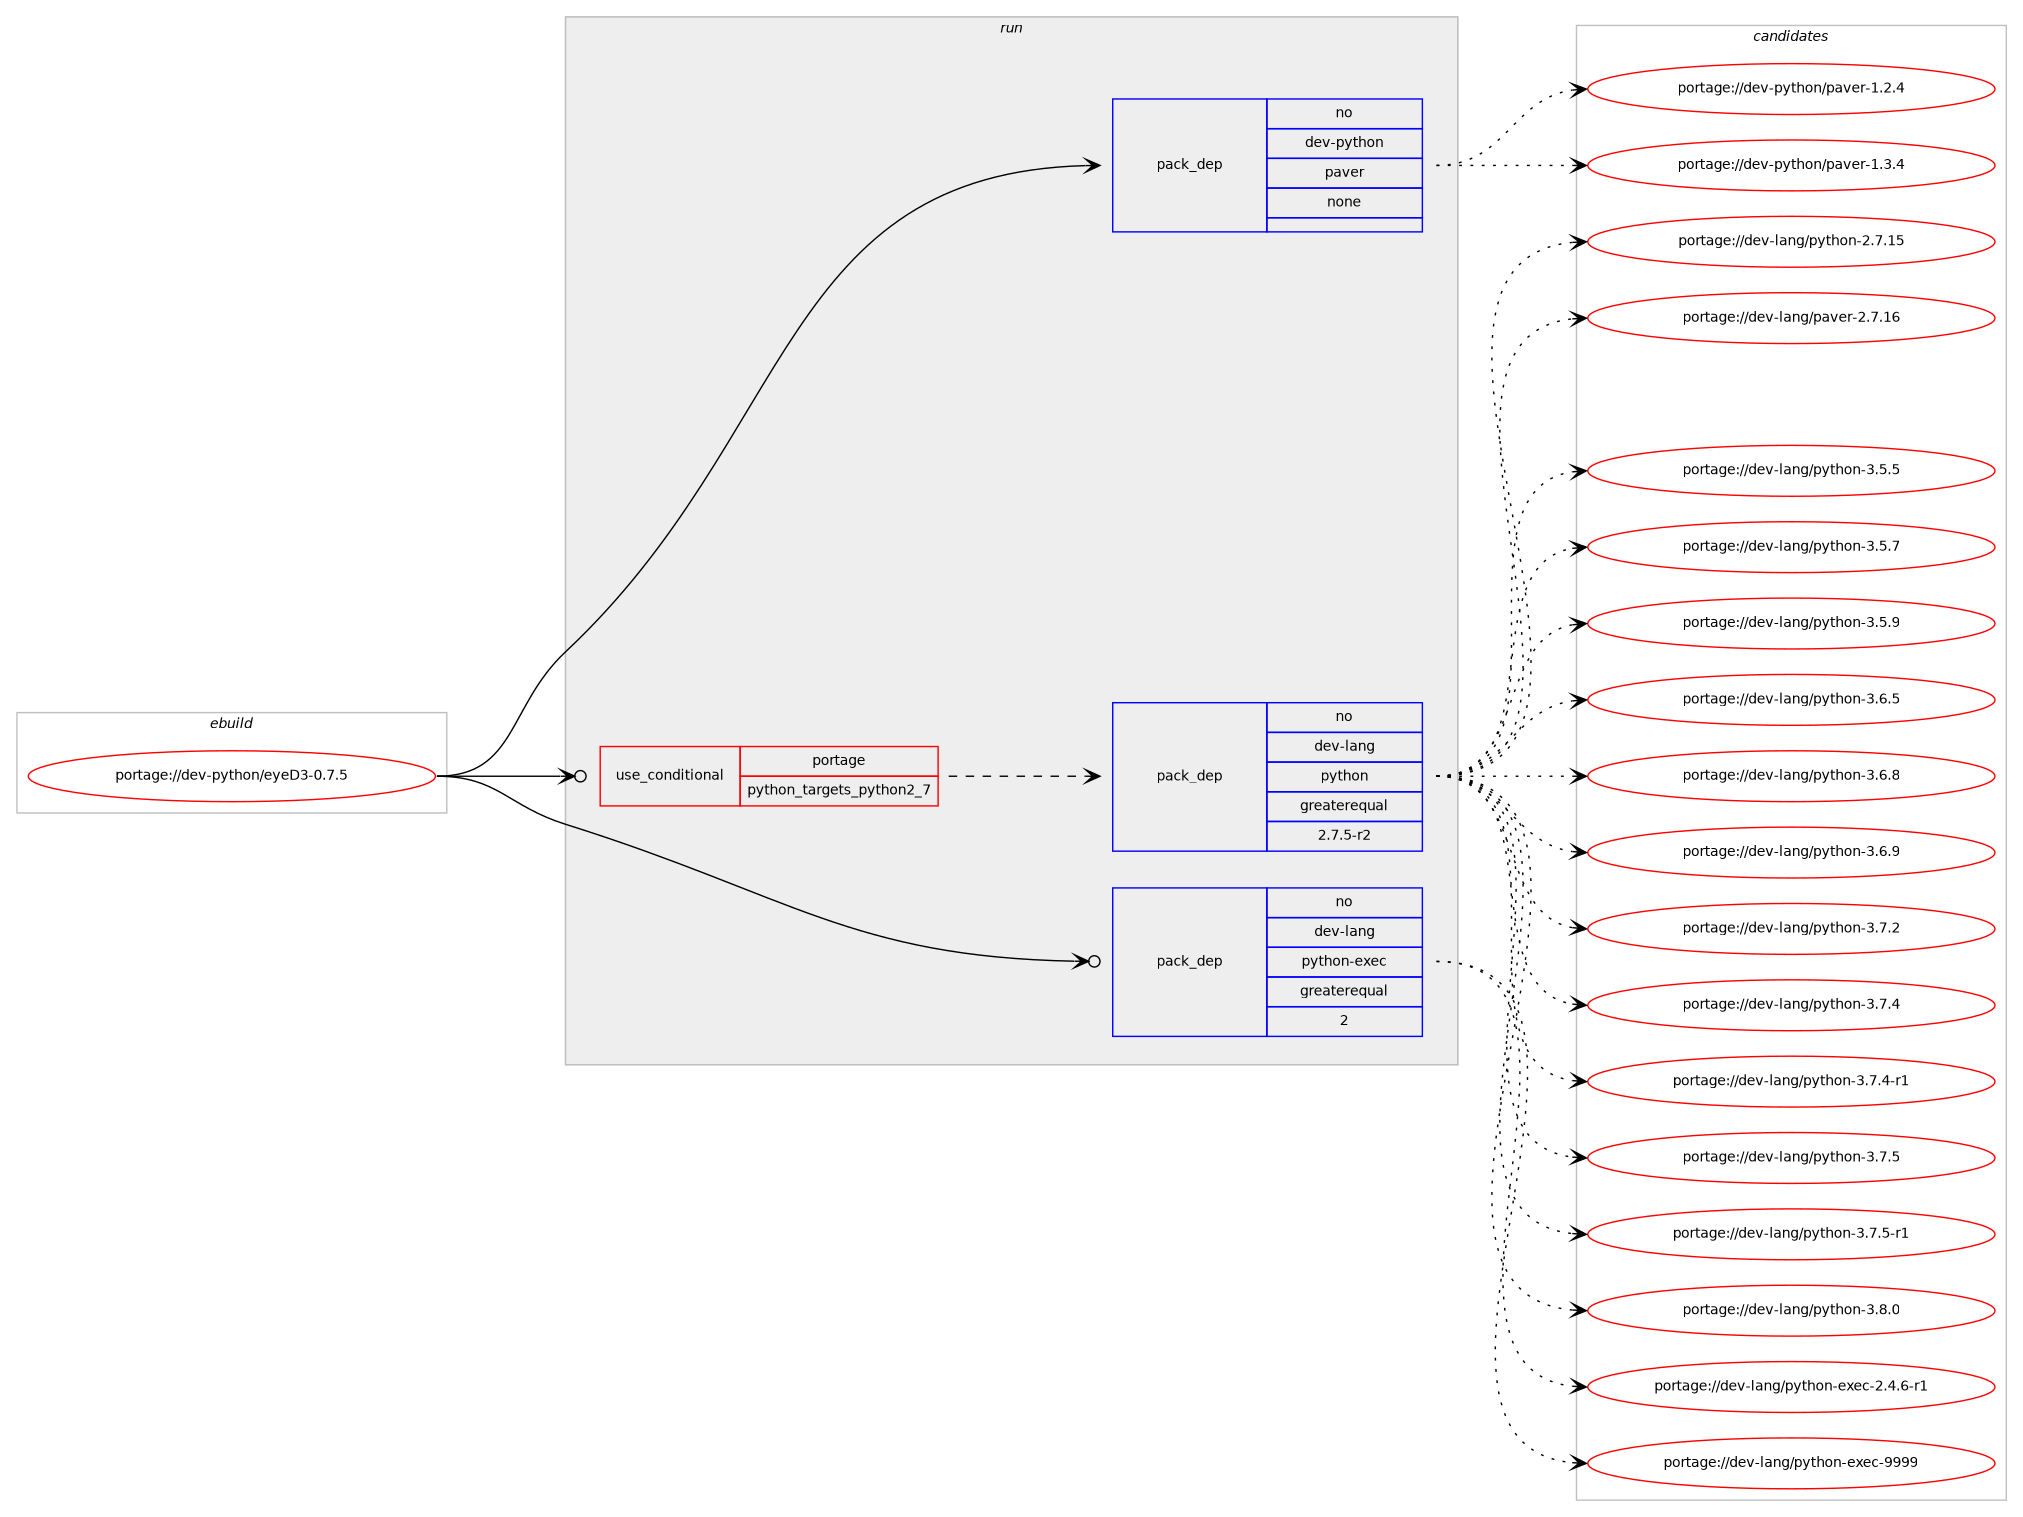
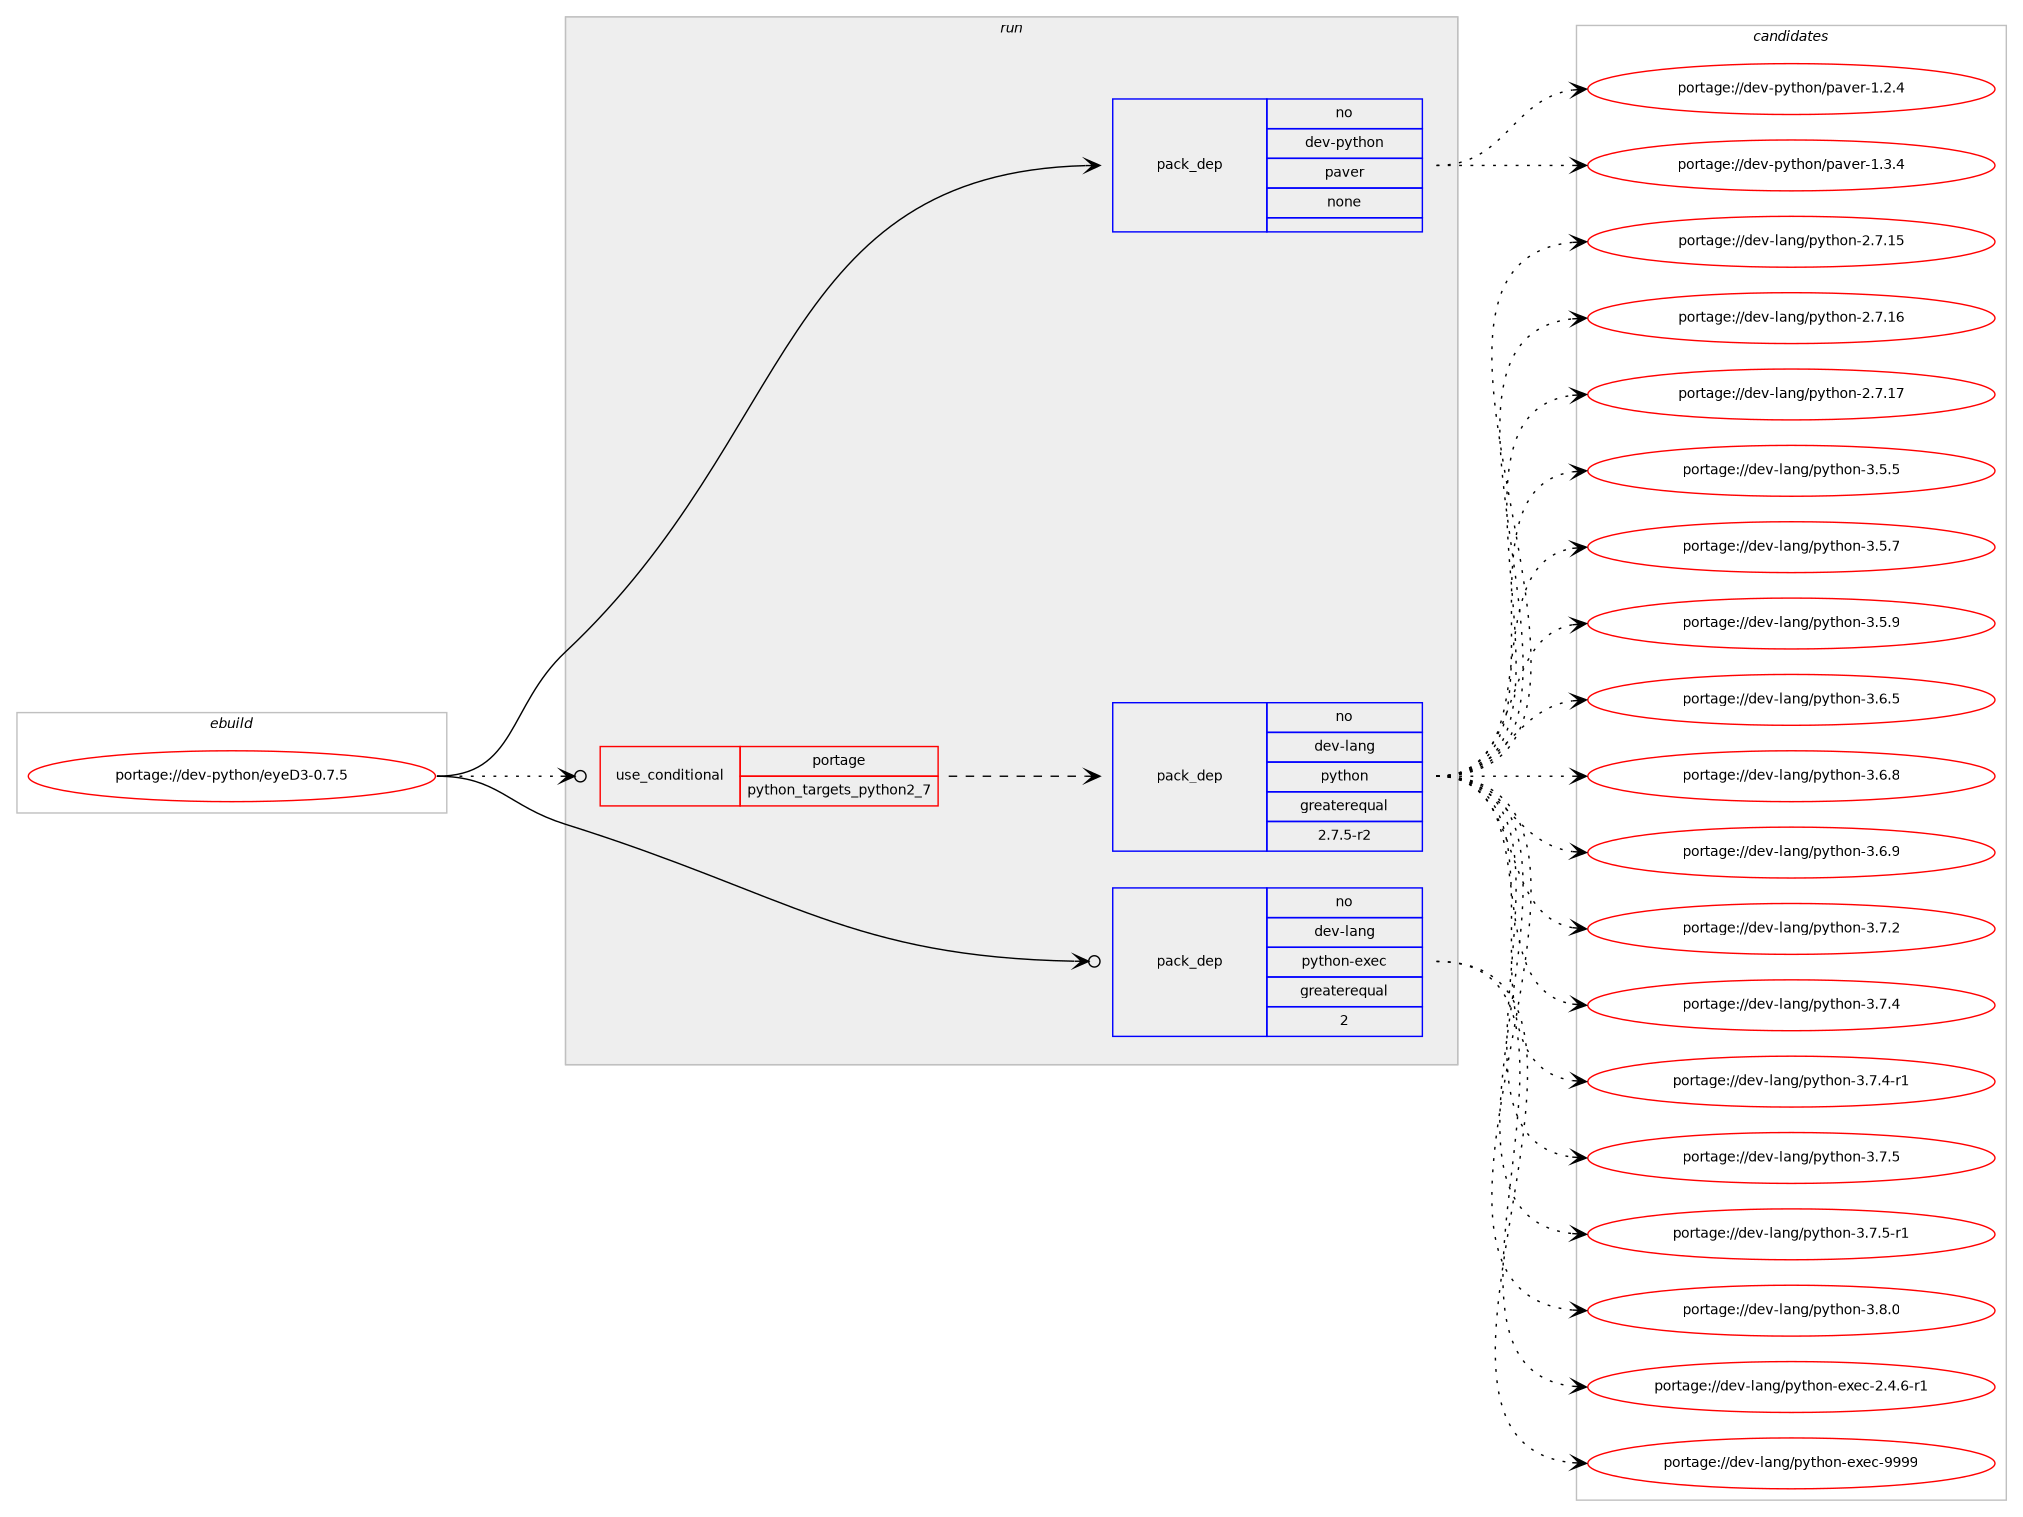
(1791, 318) -> (1791, 318)
none -> (1791, 394)
(499, 776) -> (499, 776)
